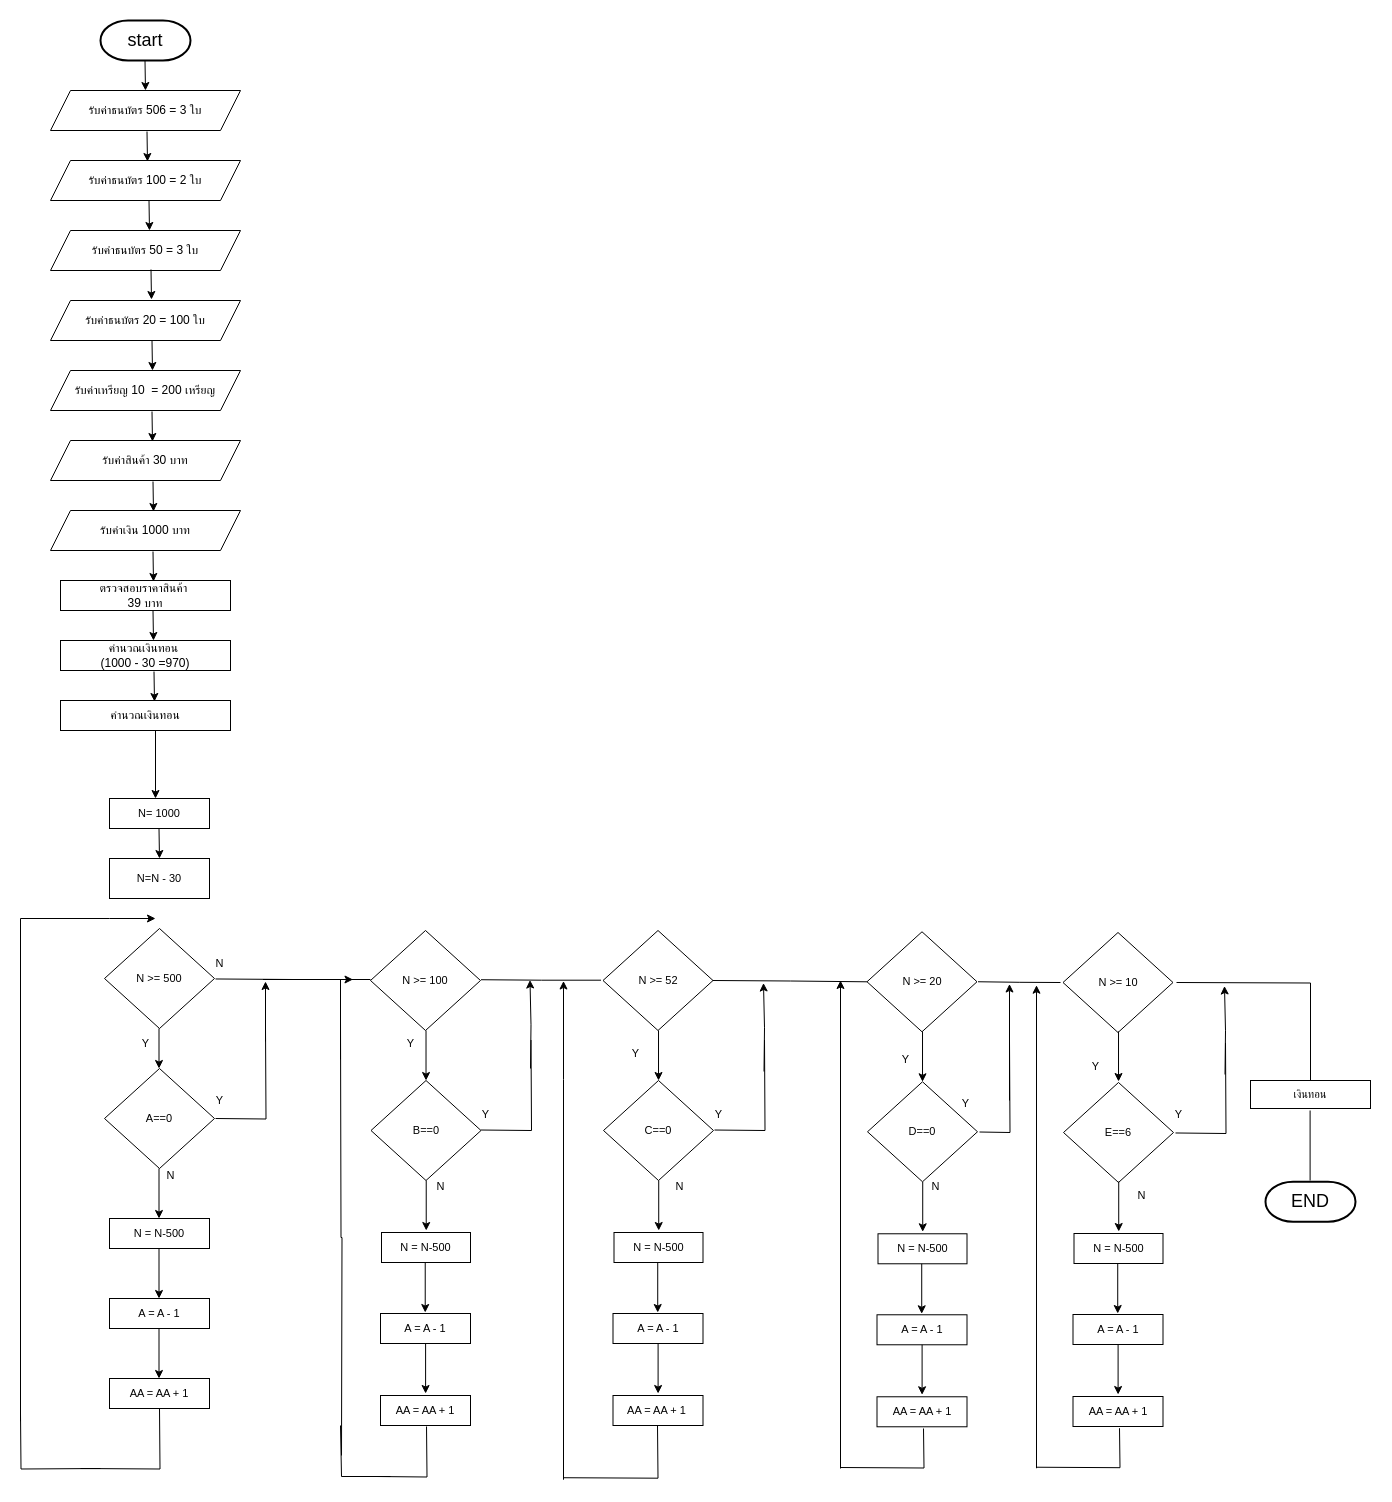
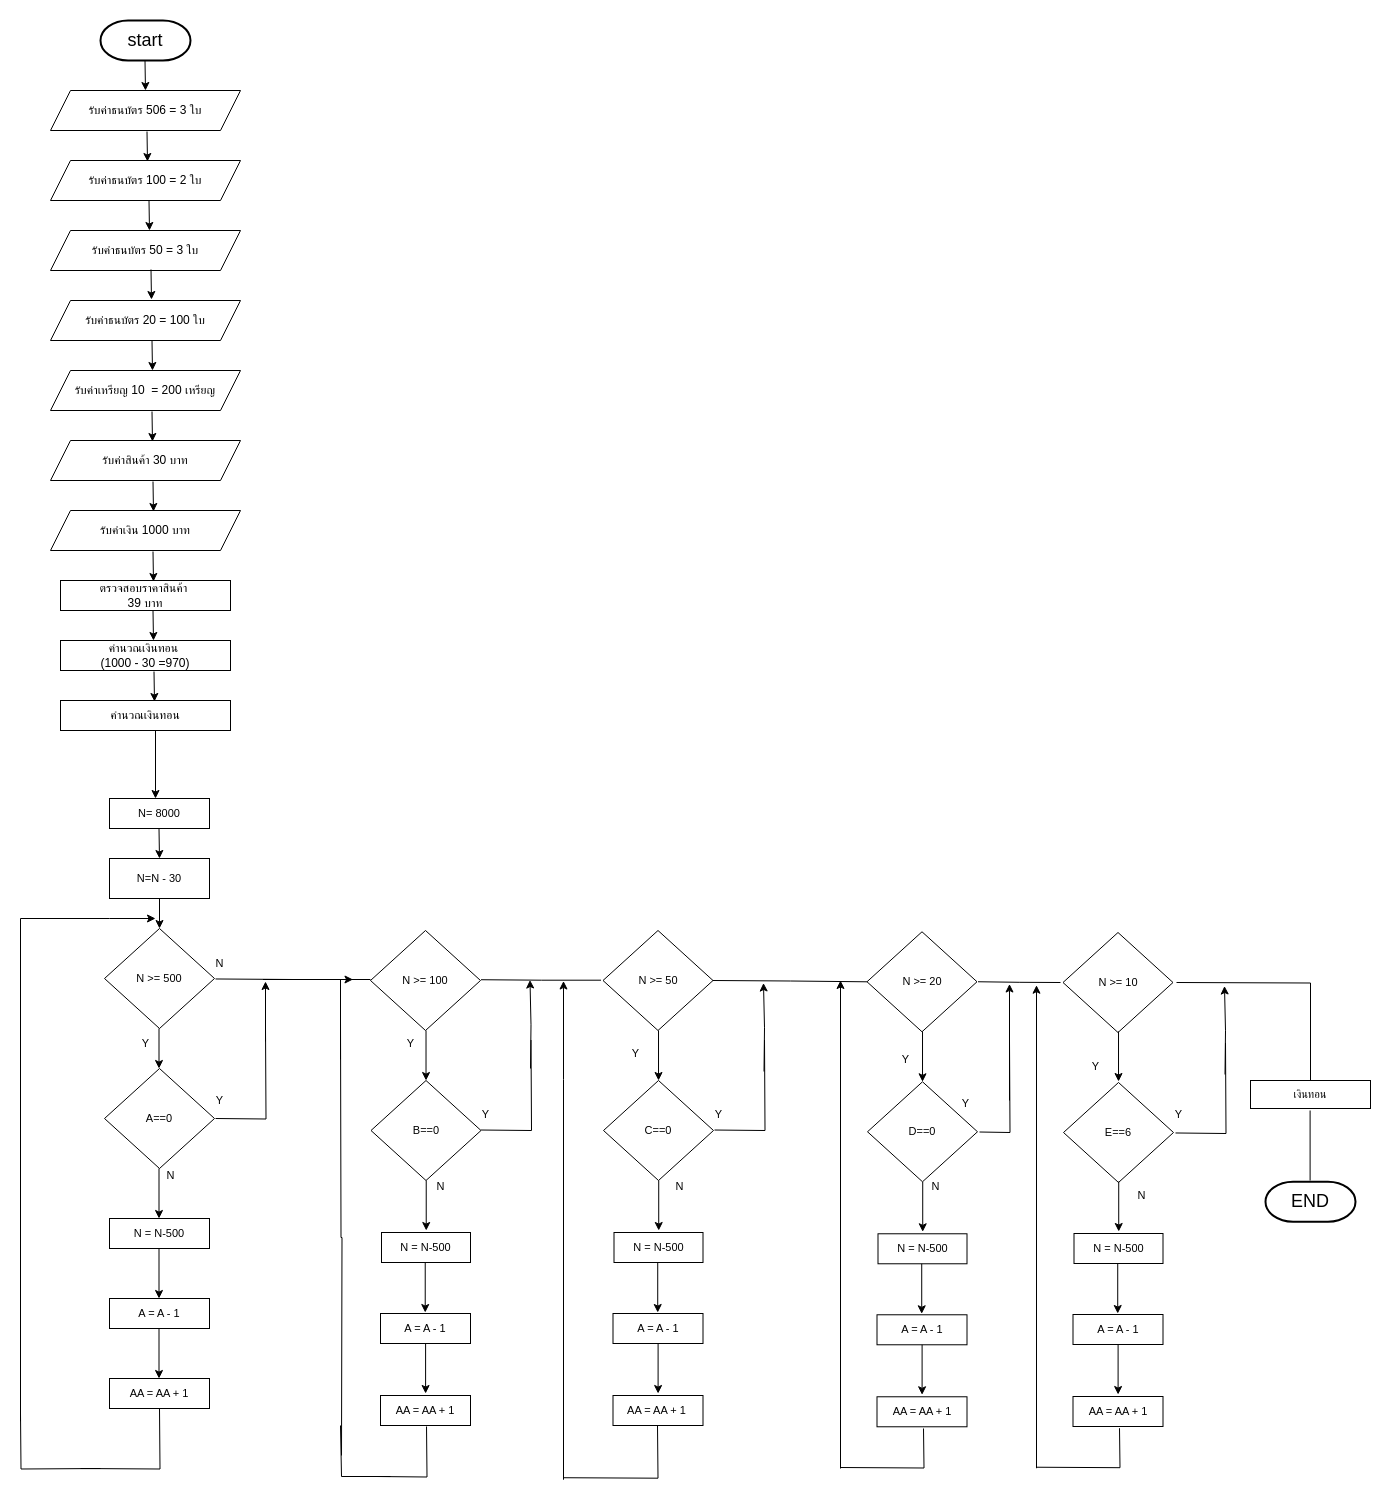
(160, 814) -> (160, 814)
none -> (160, 910)
(659, 981) -> (659, 981)
